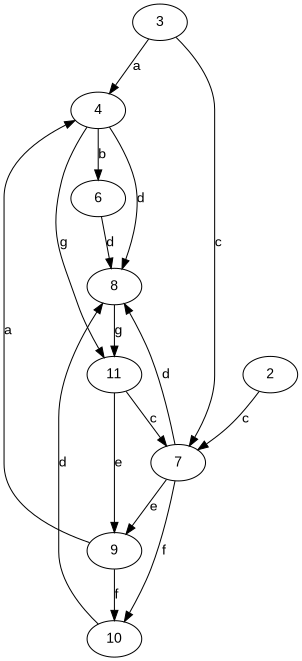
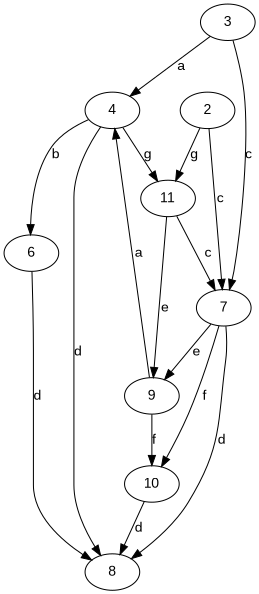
(114, 325) -> (190, 150)
